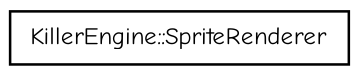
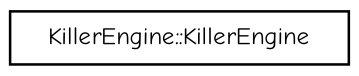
(179, 38) -> (179, 38)
